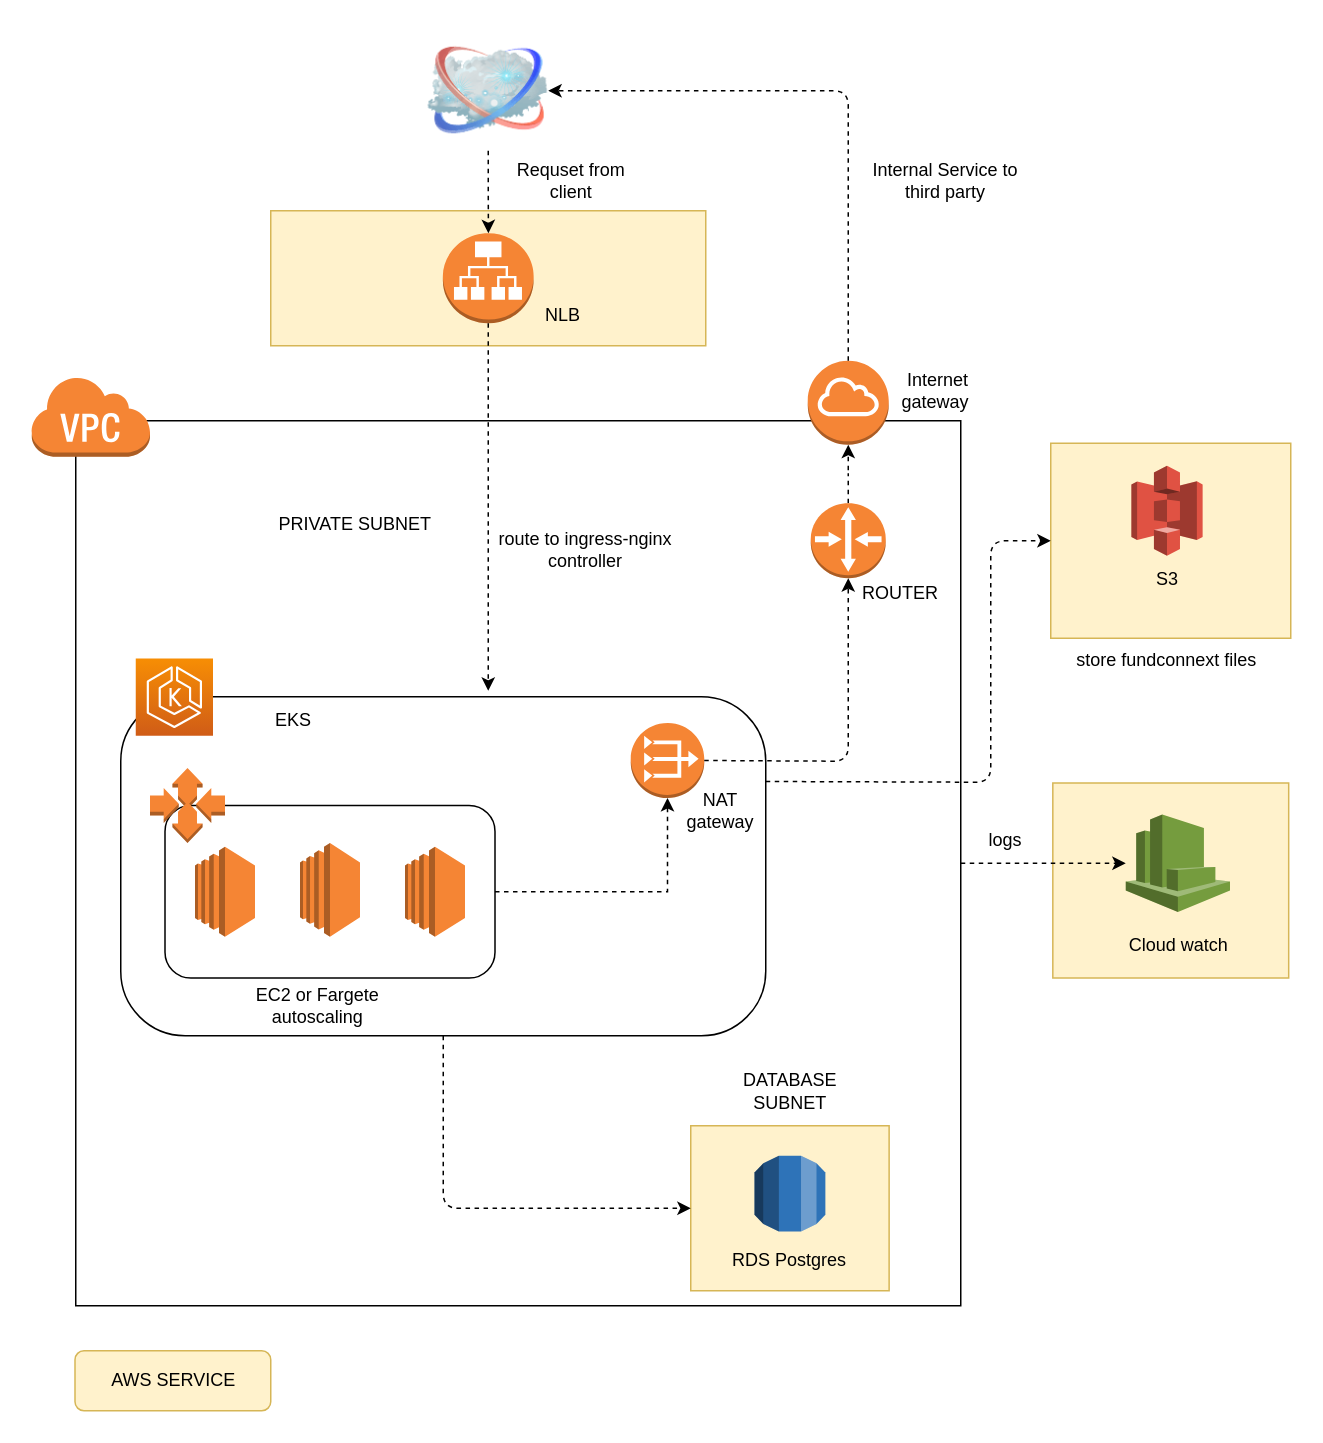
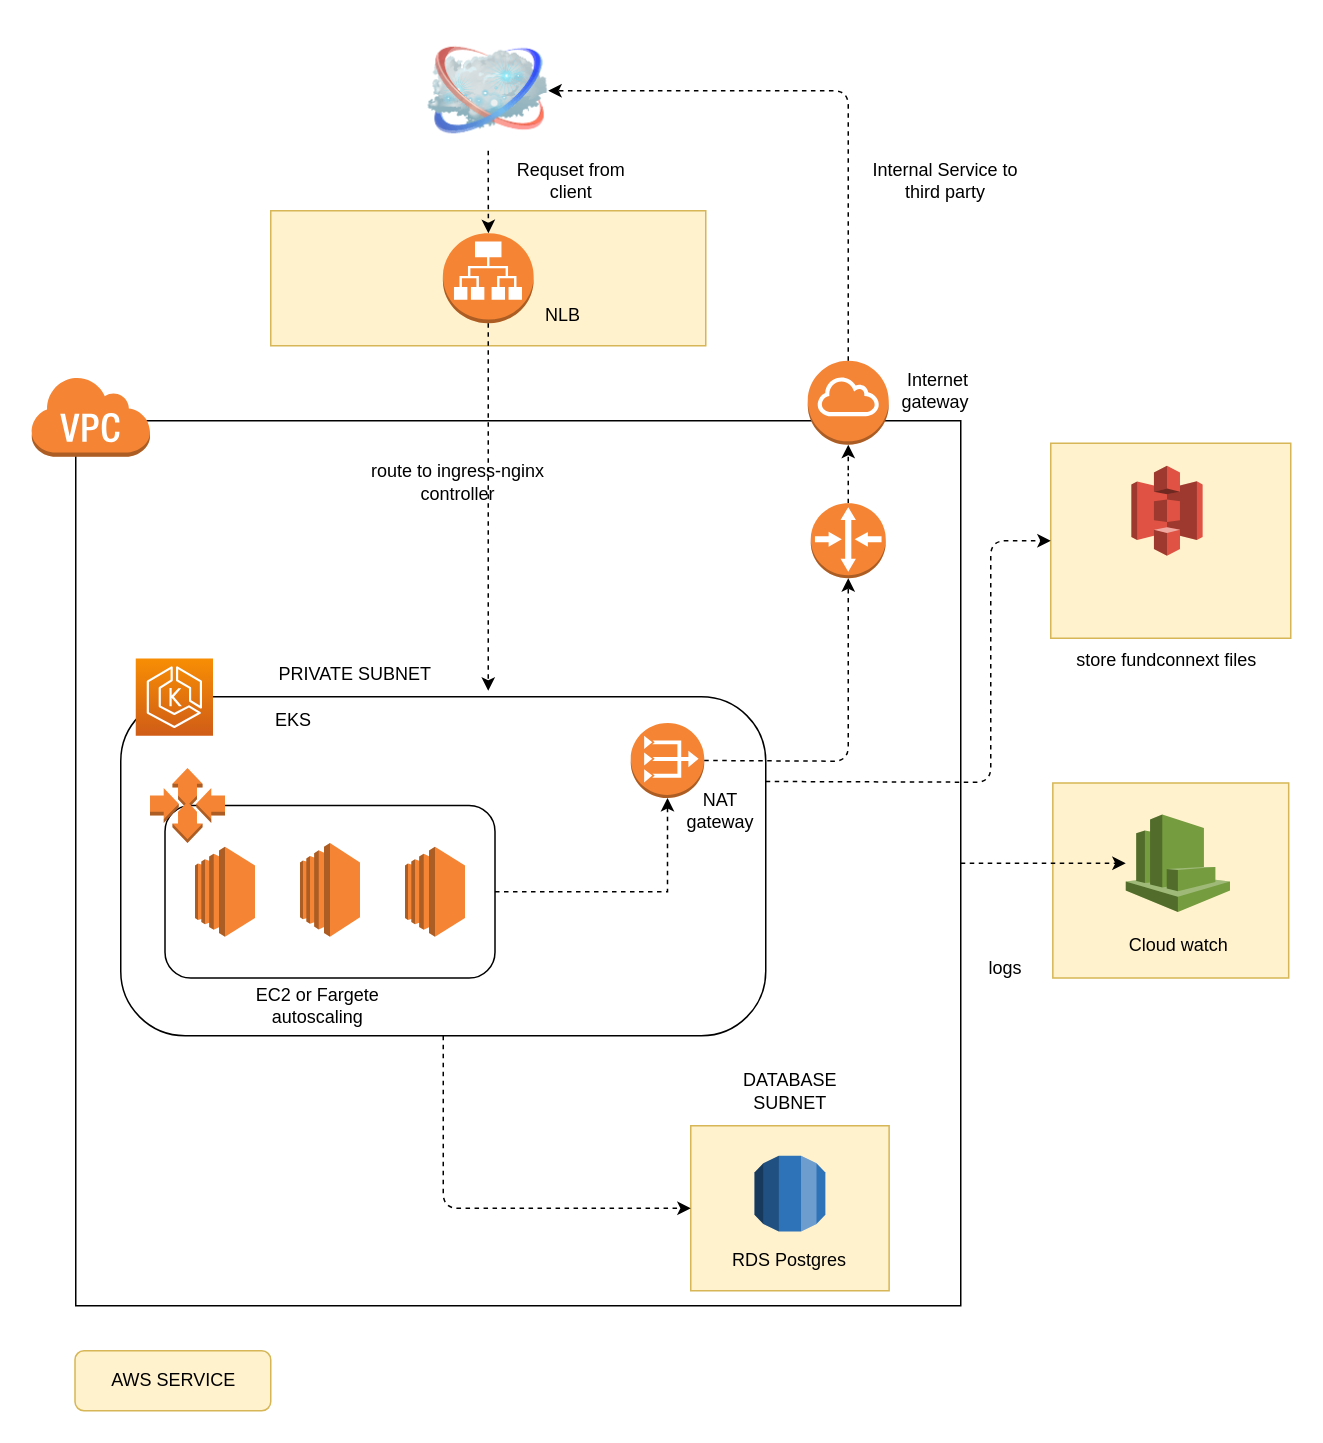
(354, 524) -> (354, 674)
(586, 550) -> (458, 482)
(1167, 580) -> none
(901, 593) -> none
(1006, 841) -> (1006, 968)
